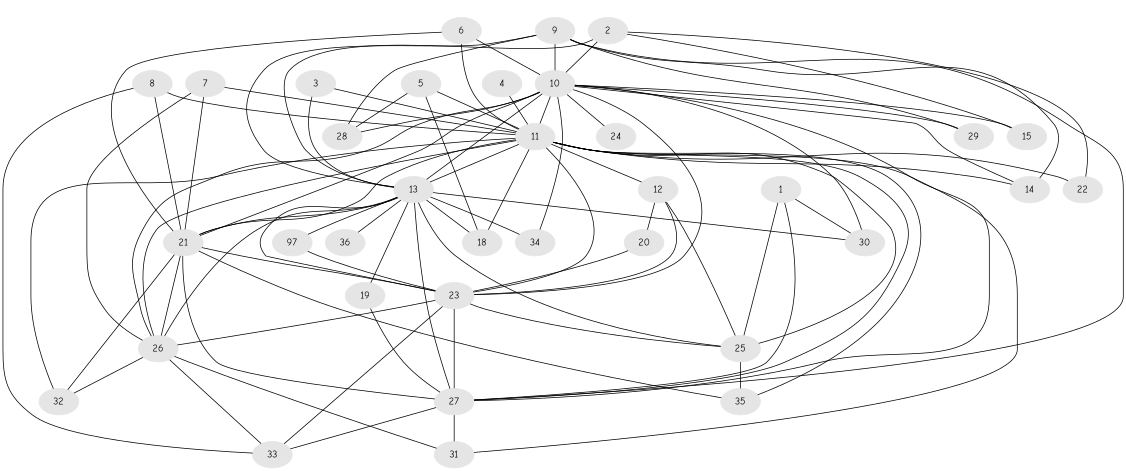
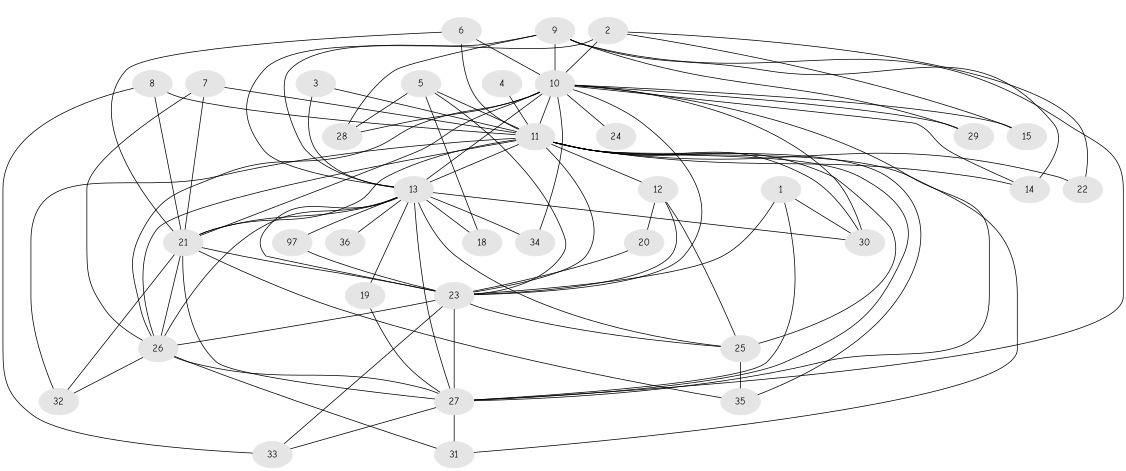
(509, 190) -> (792, 169)
none -> (543, 195)
(761, 269) -> (669, 272)
(215, 402) -> (306, 375)
